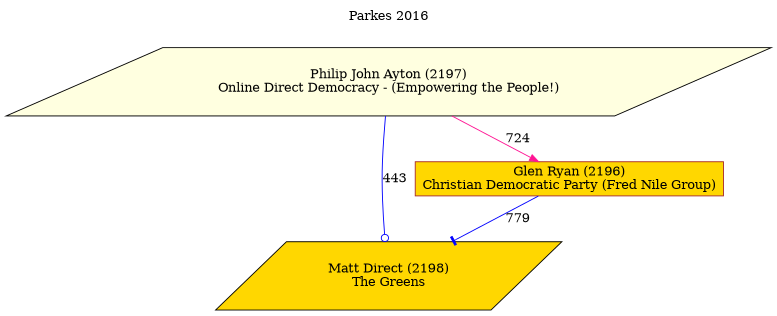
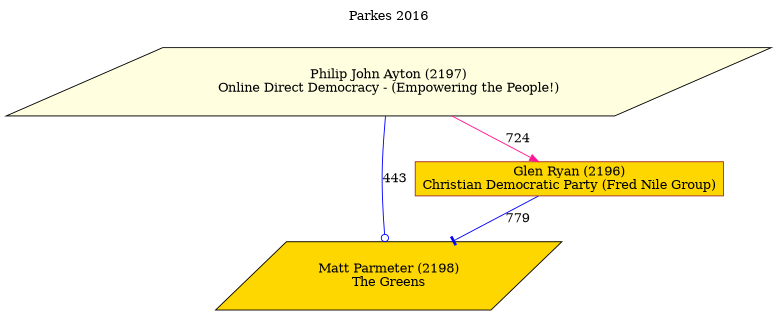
(389, 276) -> (389, 276)
